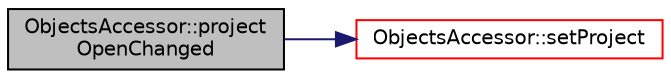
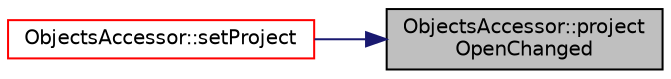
(310, 39) -> (340, 39)
